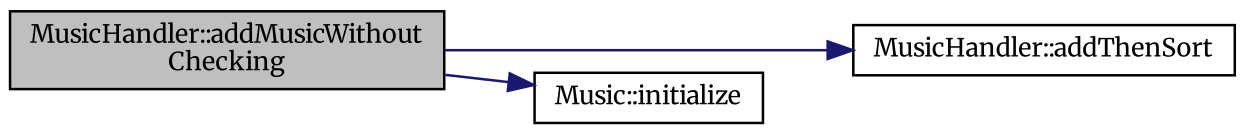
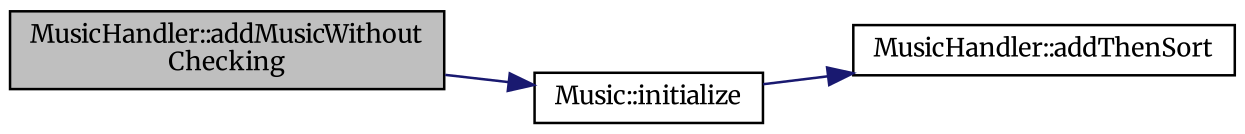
(636, 50) -> (795, 80)
